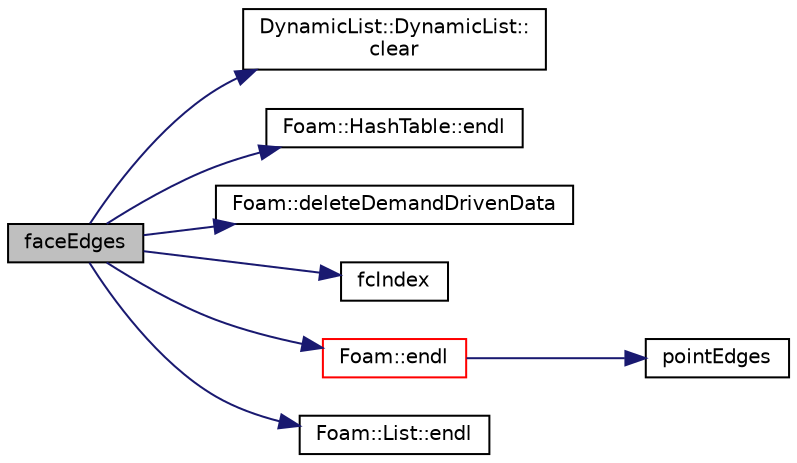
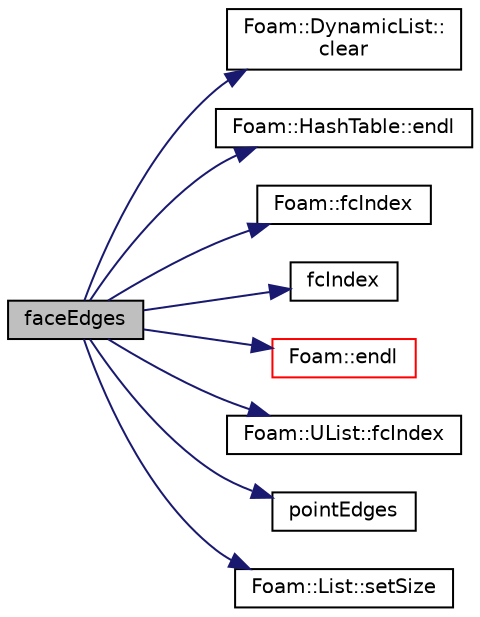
(395, 39) -> (344, 39)
(395, 205) -> (344, 205)
(546, 358) -> (161, 427)
none -> (344, 435)
(395, 435) -> (344, 588)
